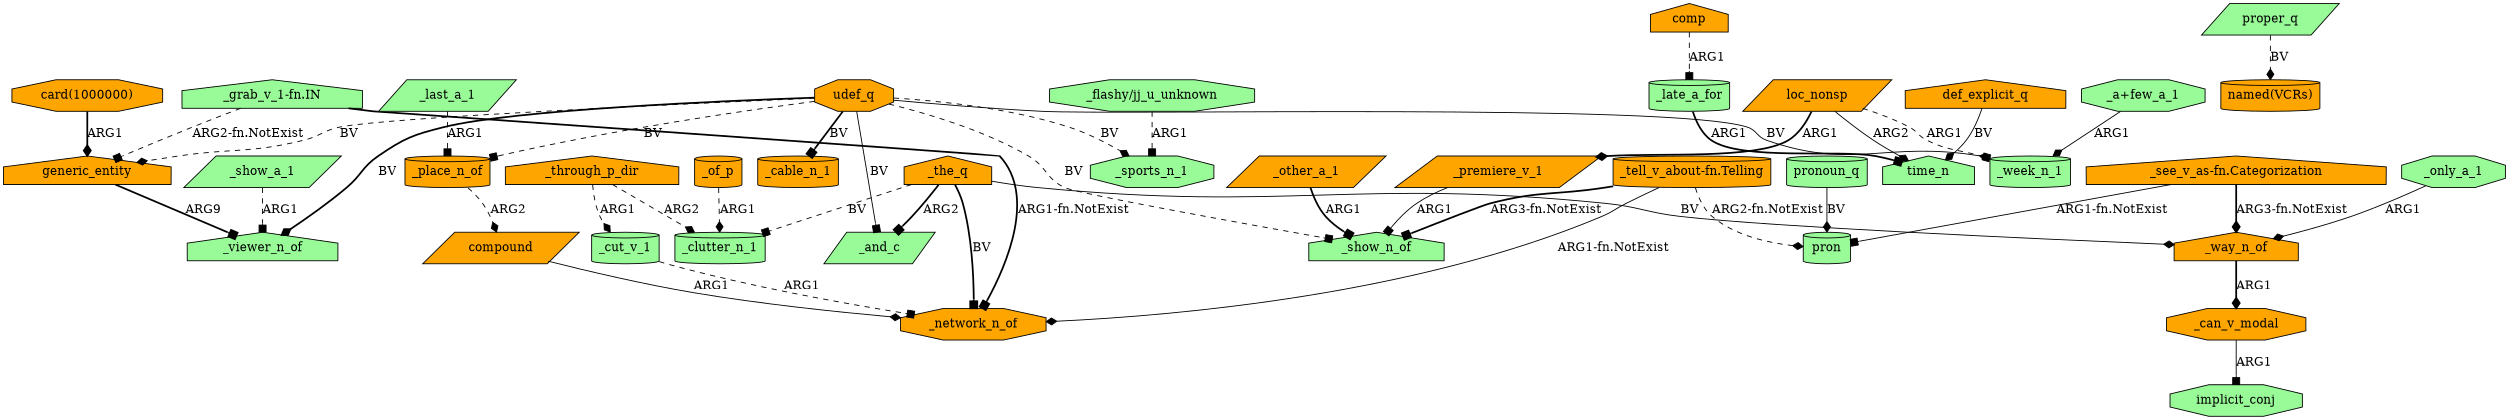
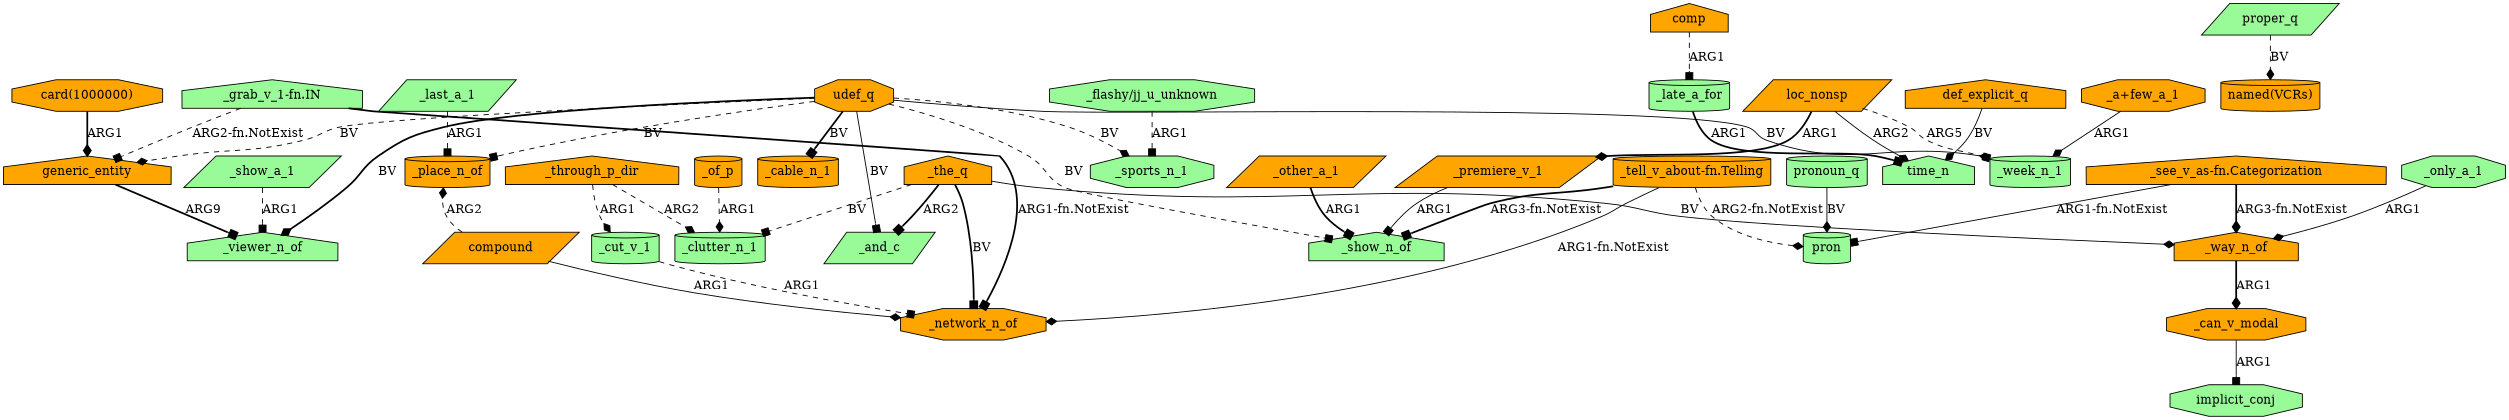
(2143, 96) -> (2143, 96)
(1945, 134) -> (1945, 134)
(483, 203) -> (448, 218)
